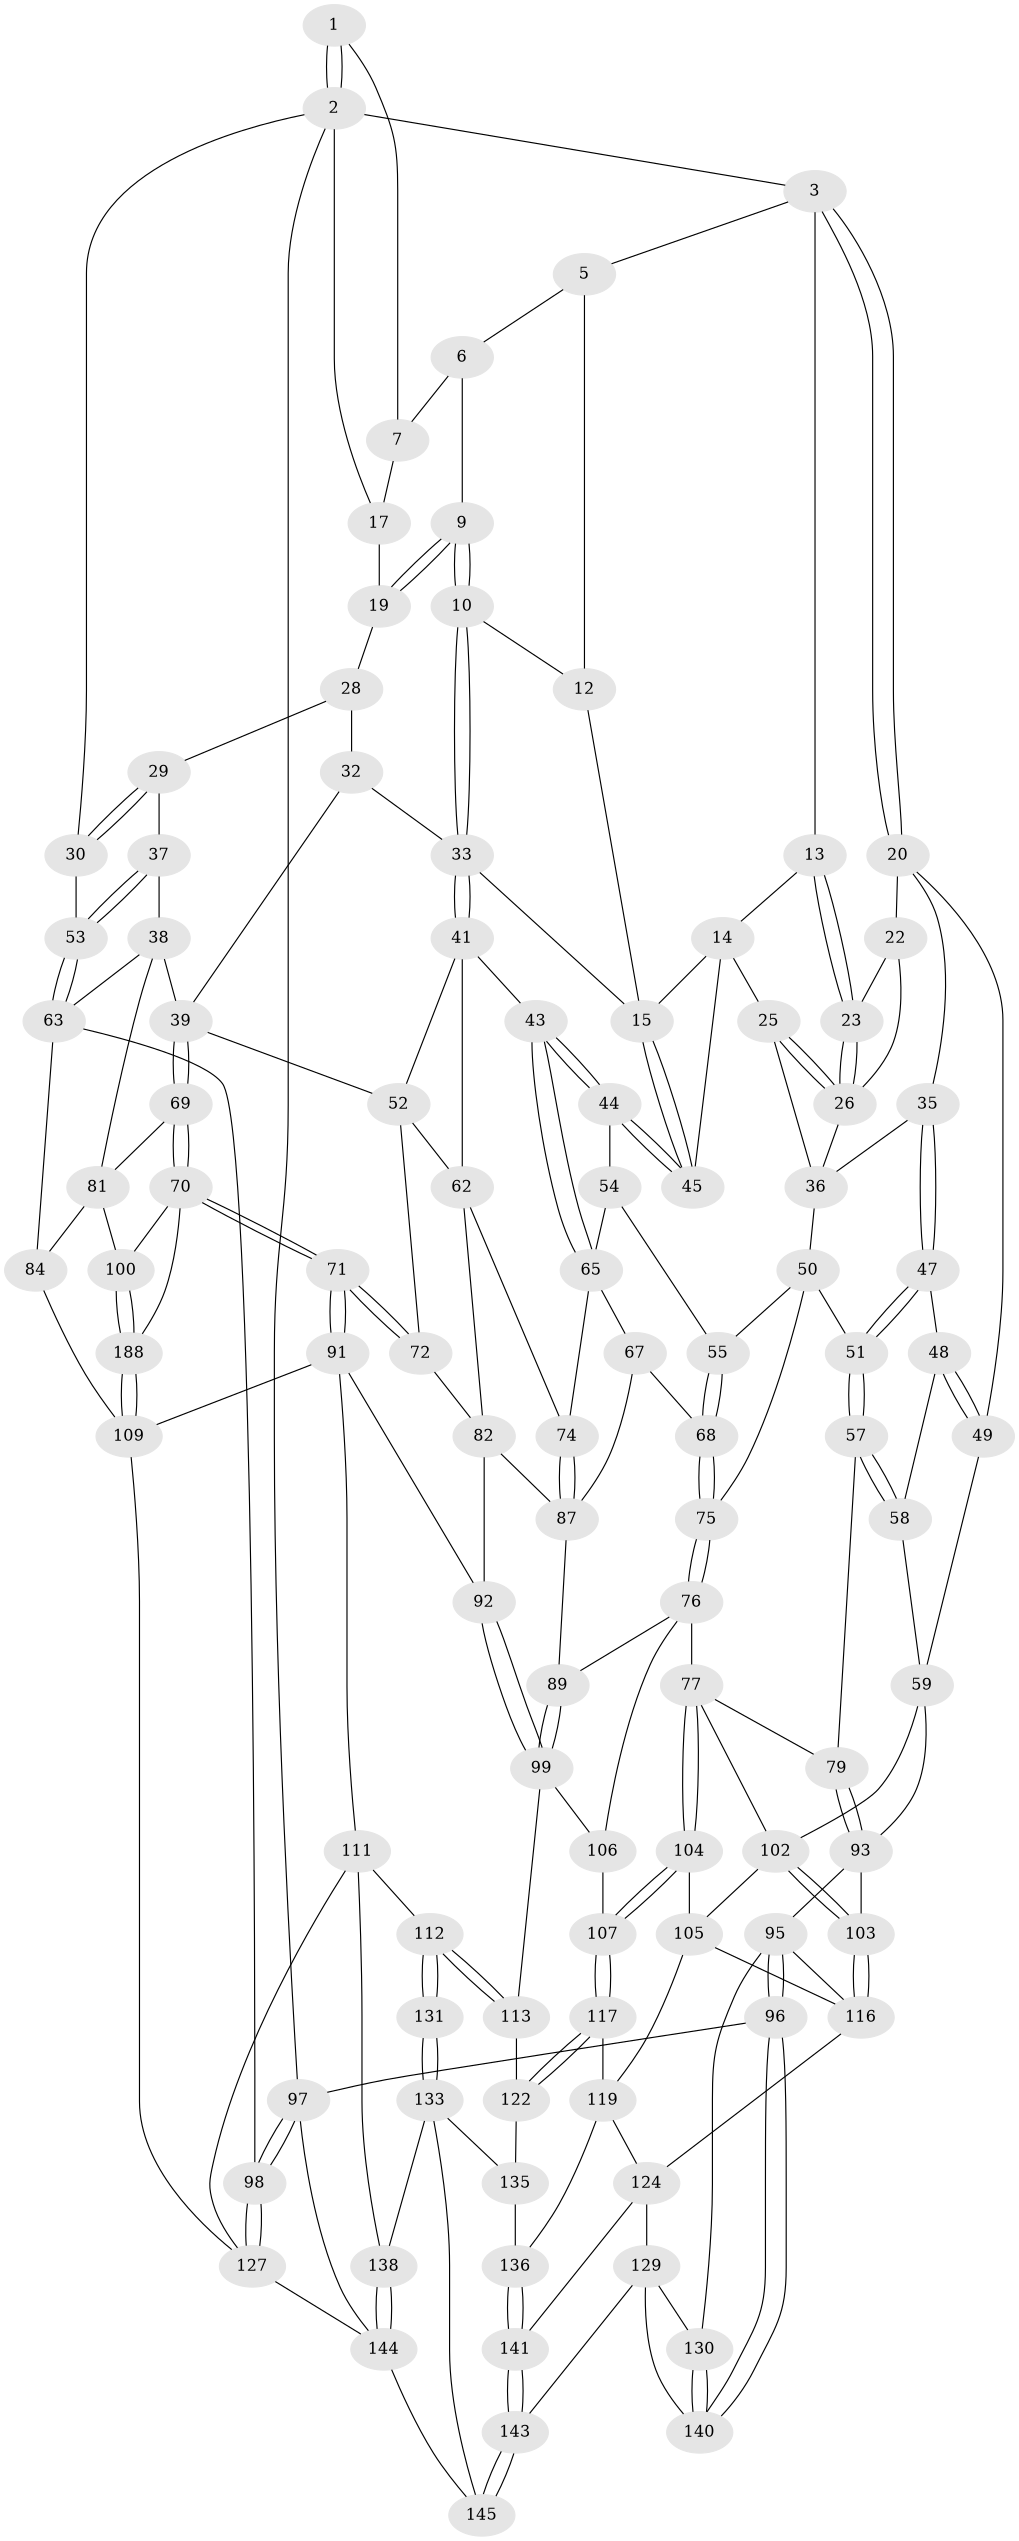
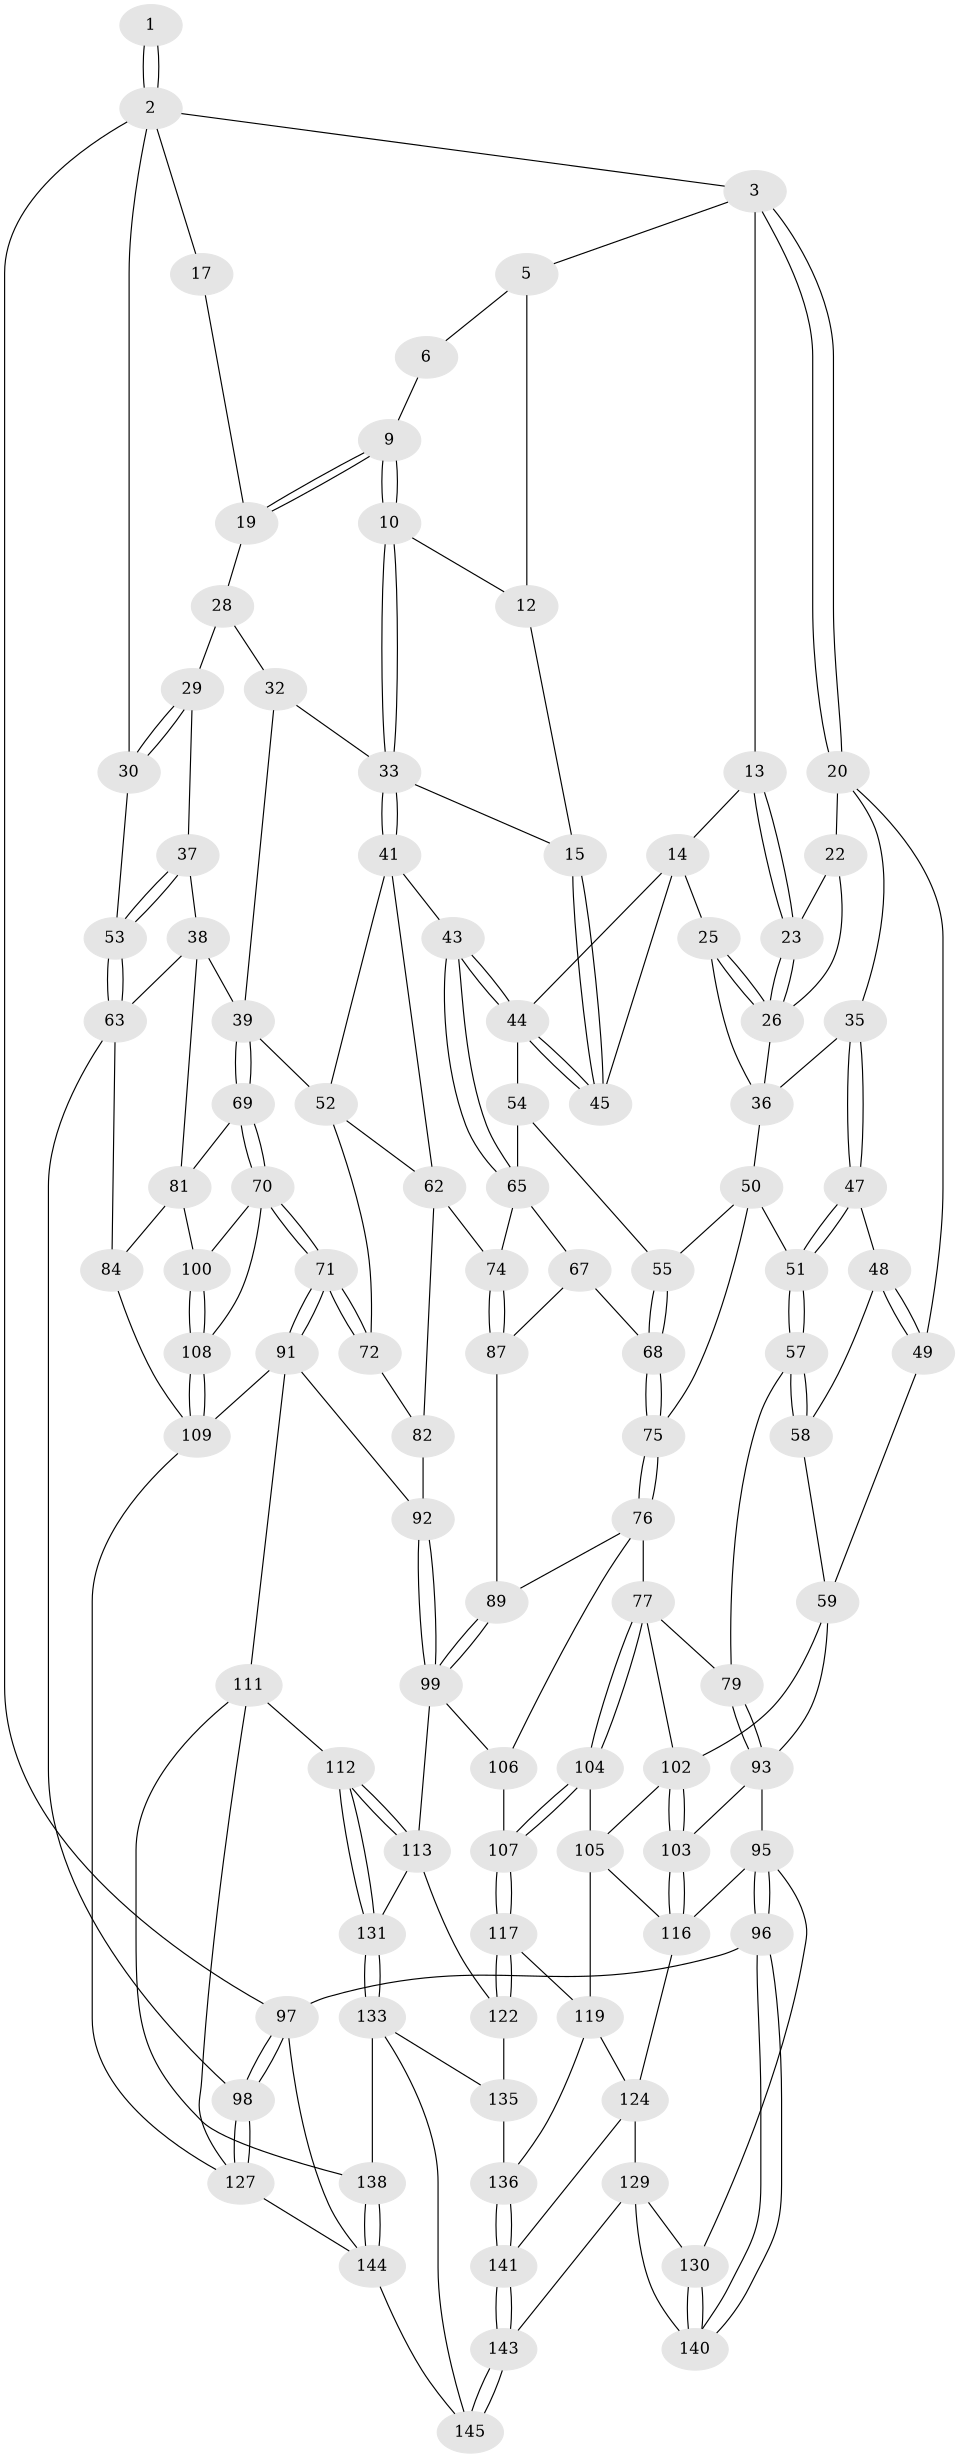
(398, 440) -> none
(682, 980) -> (601, 935)
(129, 1353) -> (197, 1353)
(526, 1478) -> none
none -> (395, 1893)
